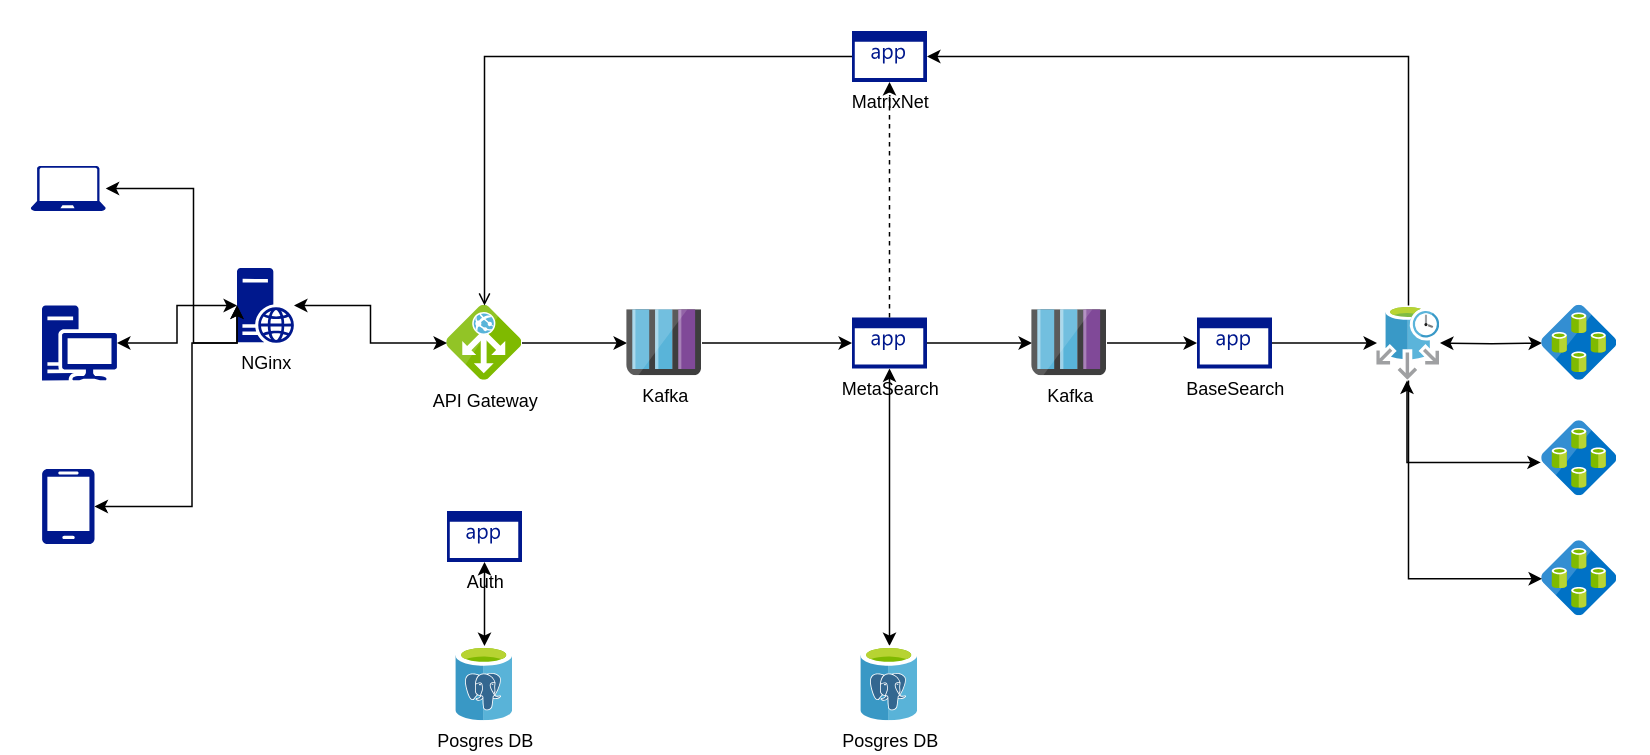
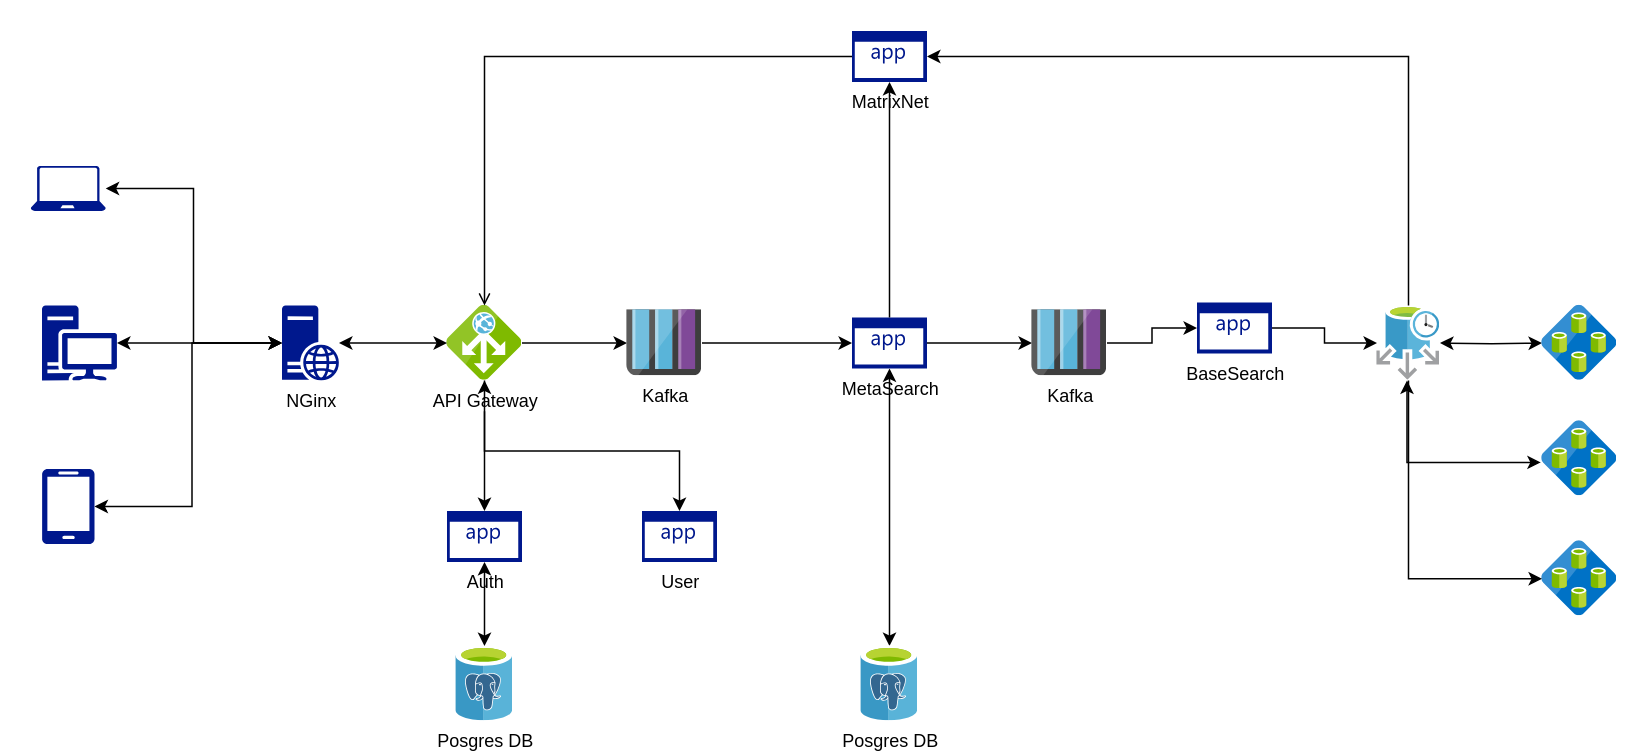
(890, 212) -> (890, 212)
(266, 305) -> (311, 343)
(1235, 343) -> (1235, 328)
none -> (609, 451)
none -> (485, 477)
none -> (680, 536)
